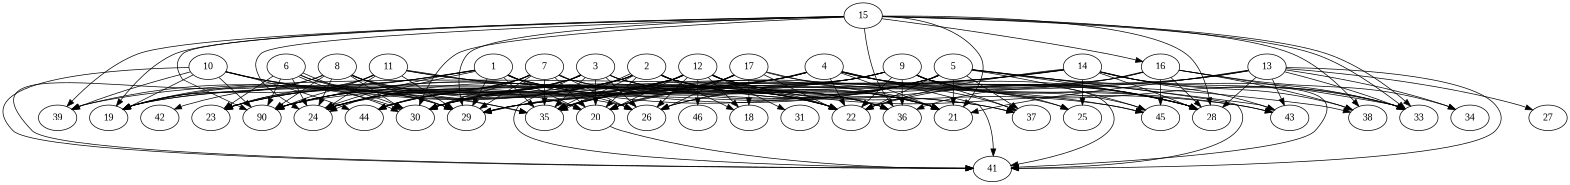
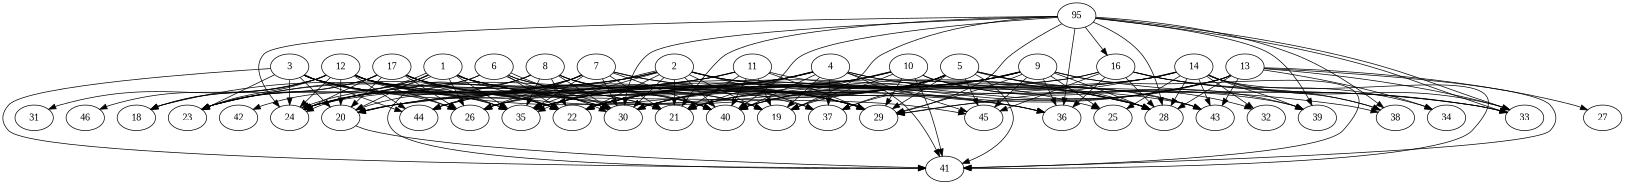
(863, 16) -> (1077, 16)
none -> (293, 92)
(262, 118) -> (725, 118)
none -> (1266, 118)
